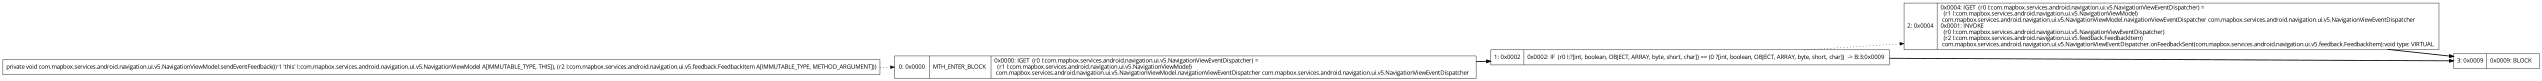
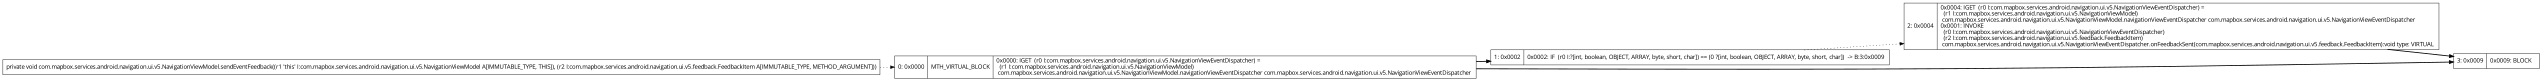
(2169, 60) -> (1963, 69)
(959, 67) -> (960, 67)
